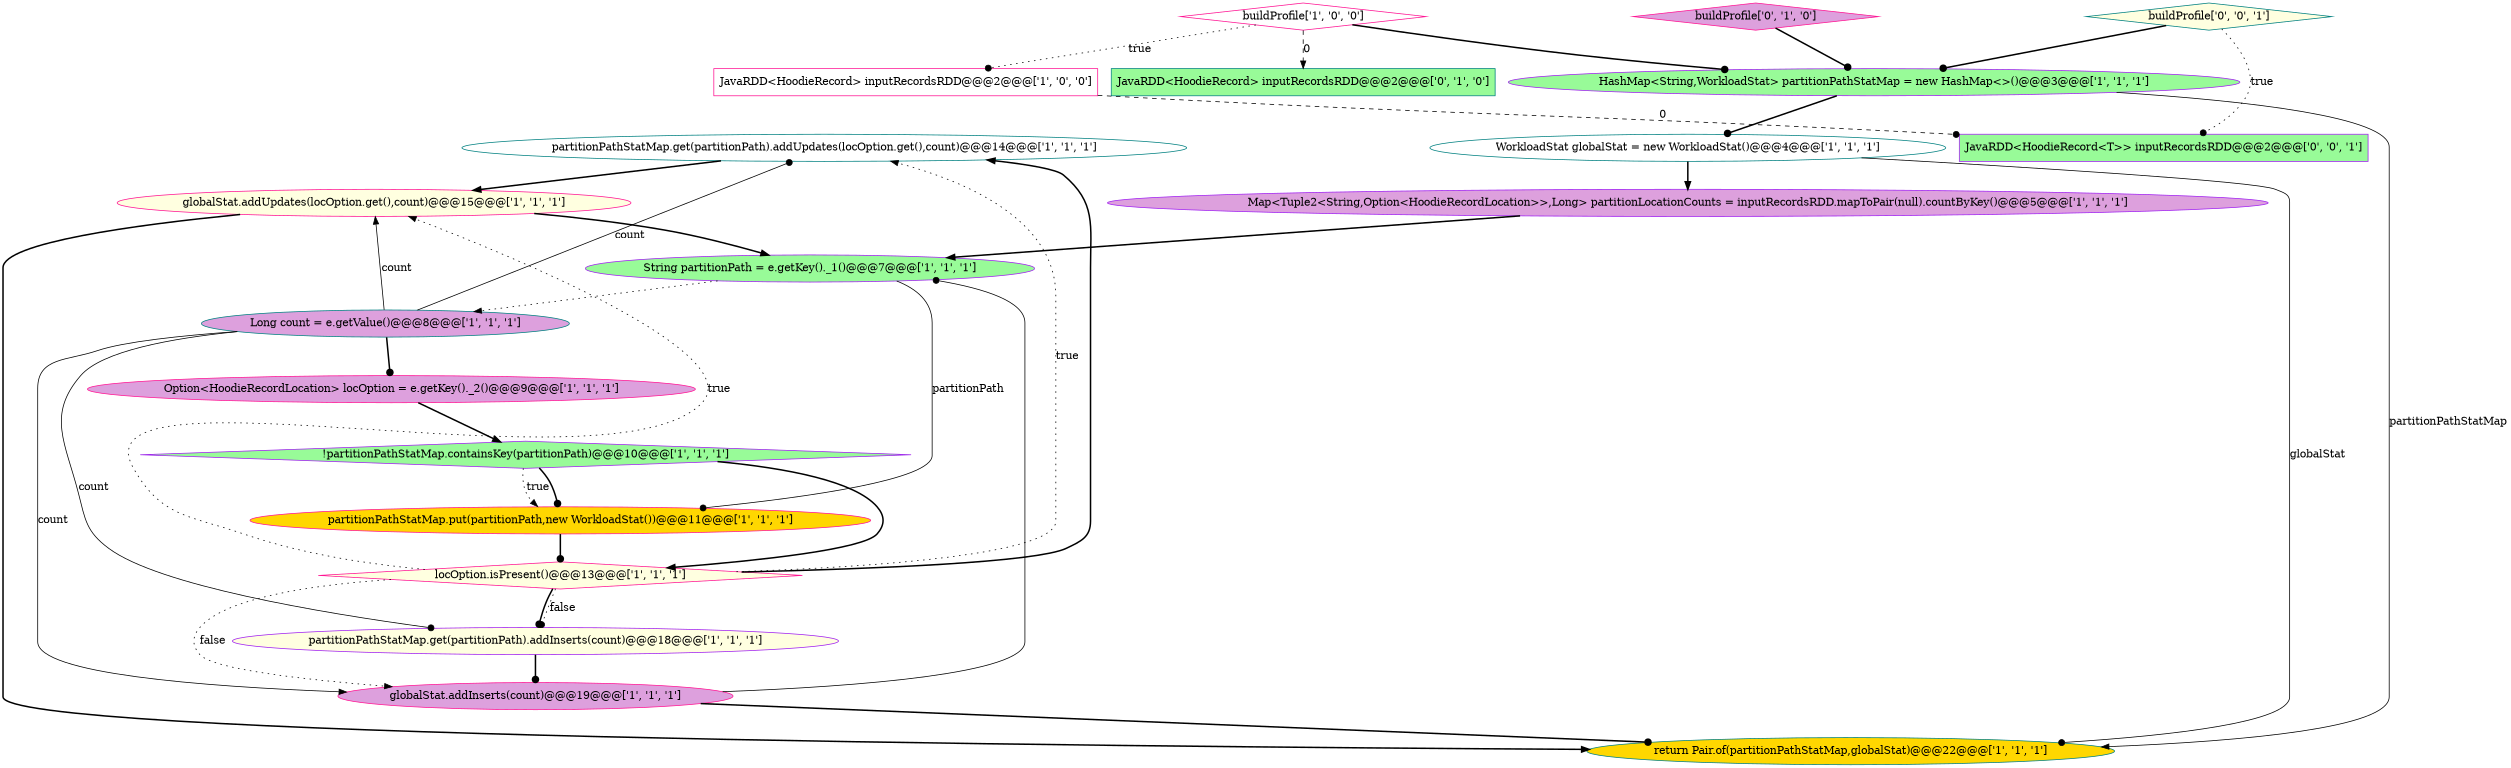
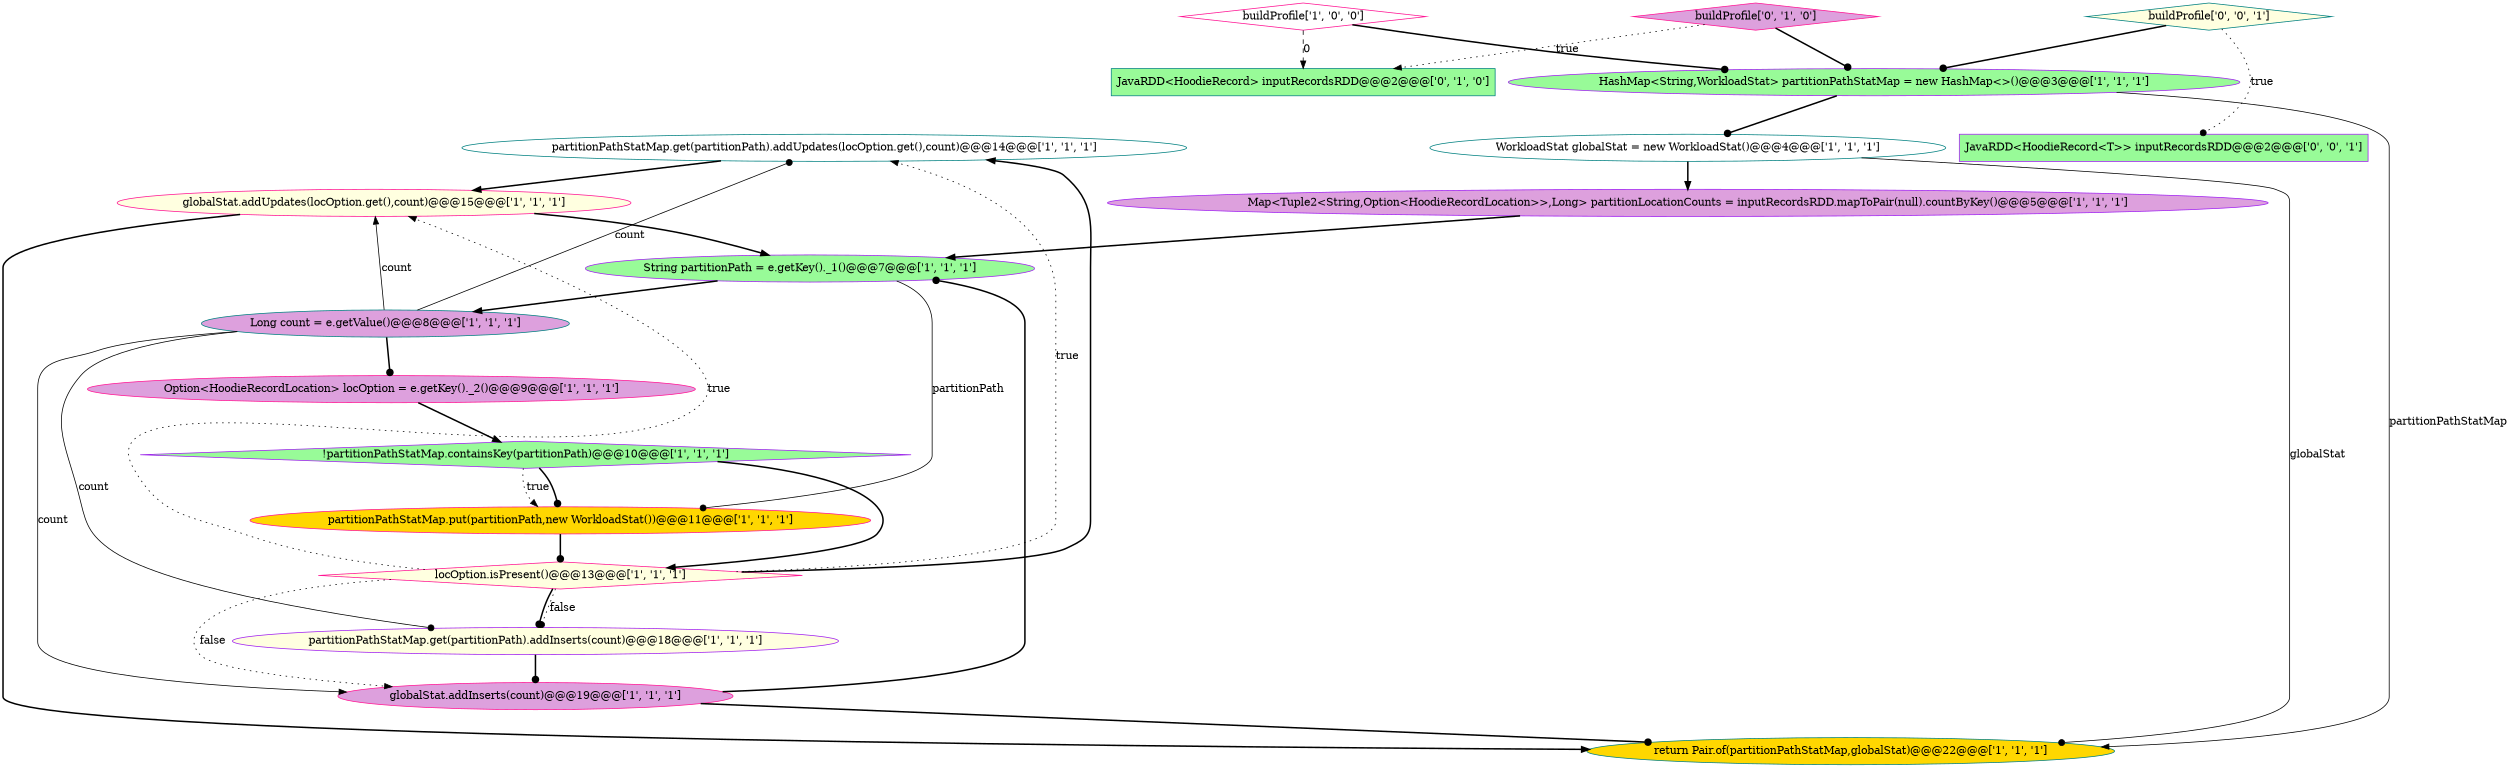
none -> (1553, 46)
(906, 82) -> none
(605, 295) -> (605, 295)
(1025, 588) -> (1025, 588)
